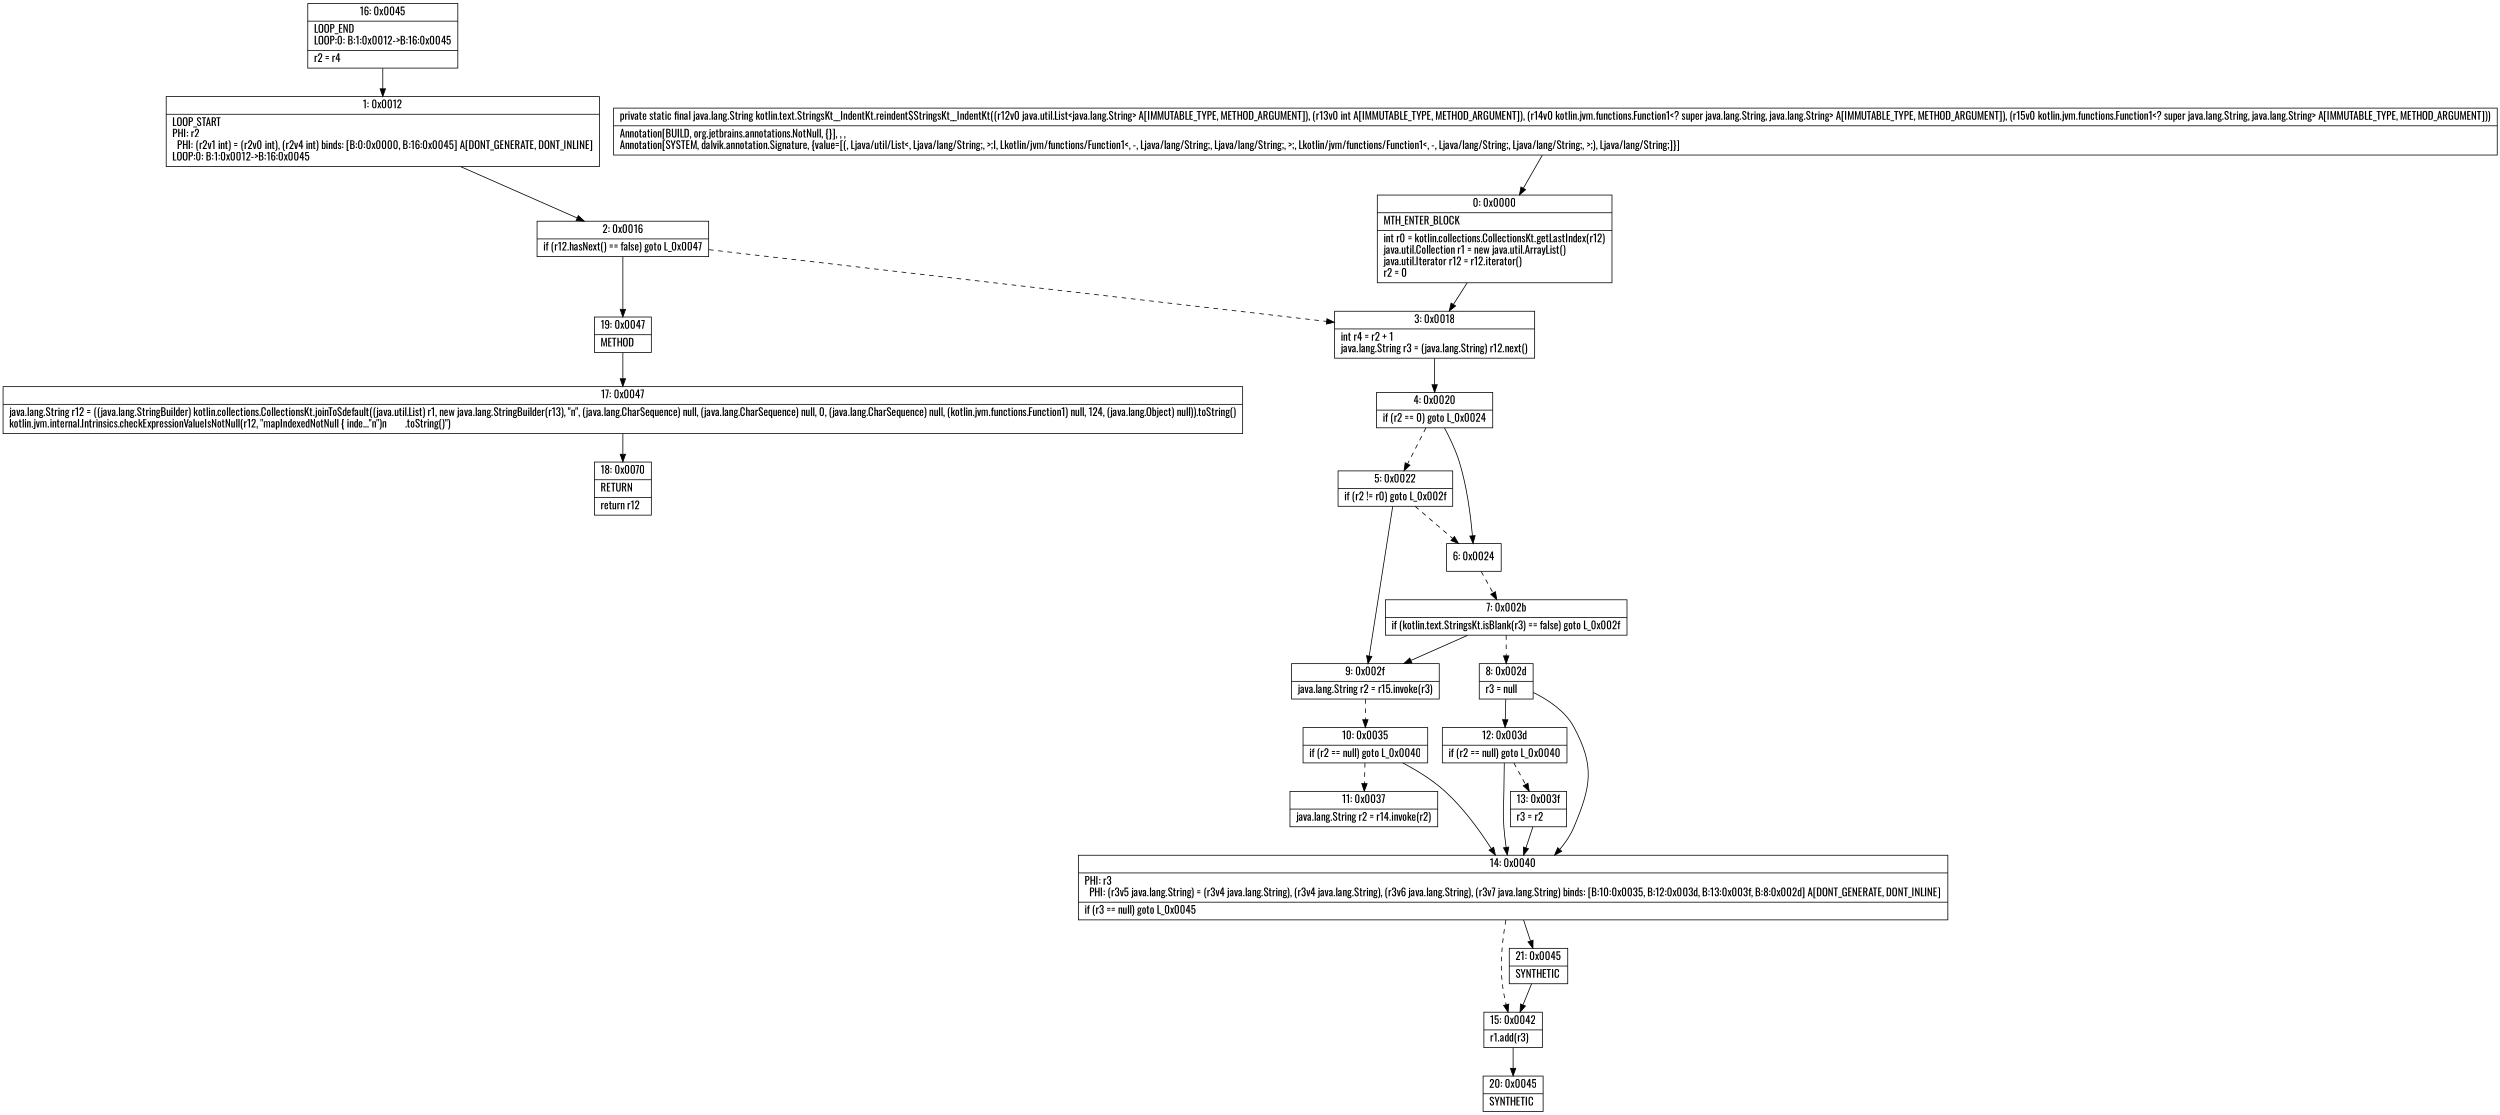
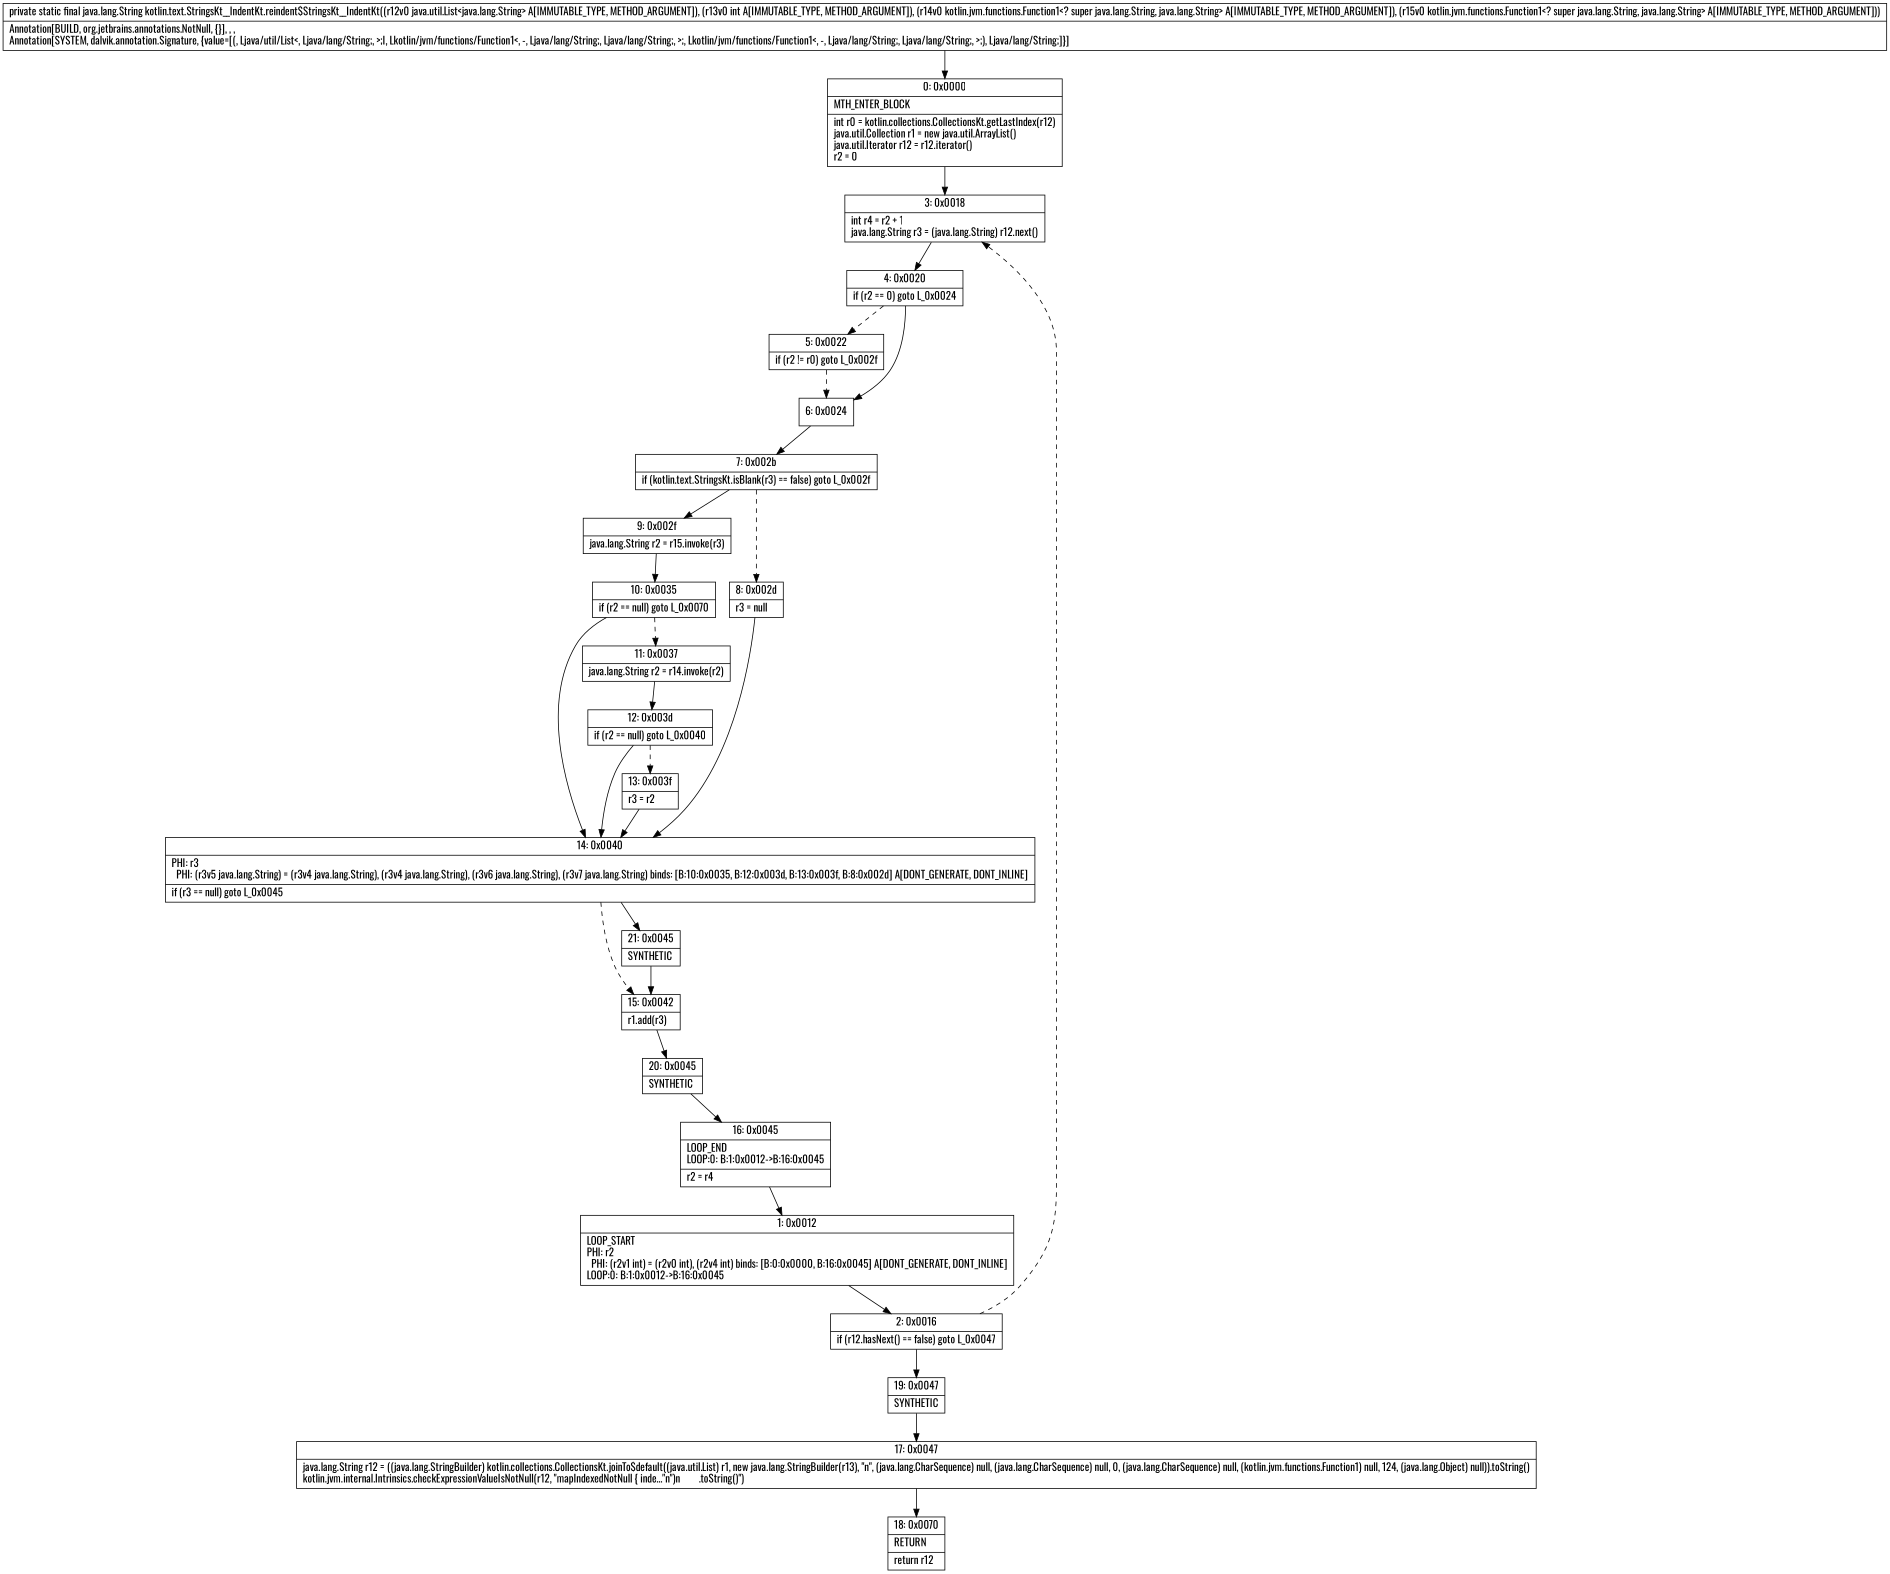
(617, 343) -> (916, 1404)
(1381, 581) -> none
(1487, 582) -> (797, 438)
(1365, 709) -> (656, 564)
(1506, 709) -> (654, 692)
(1365, 754) -> (654, 608)
none -> (703, 1105)
